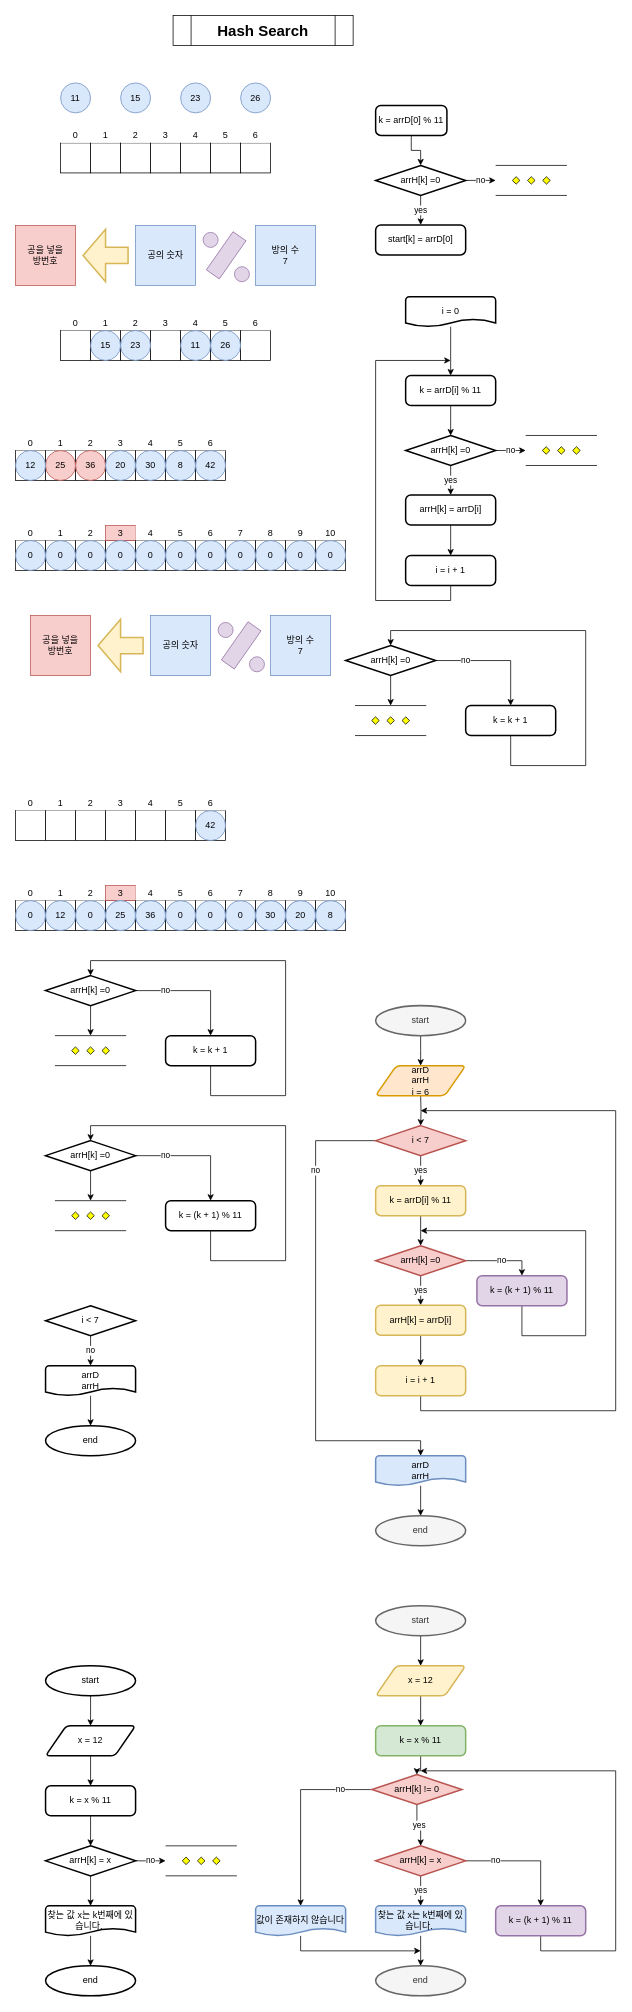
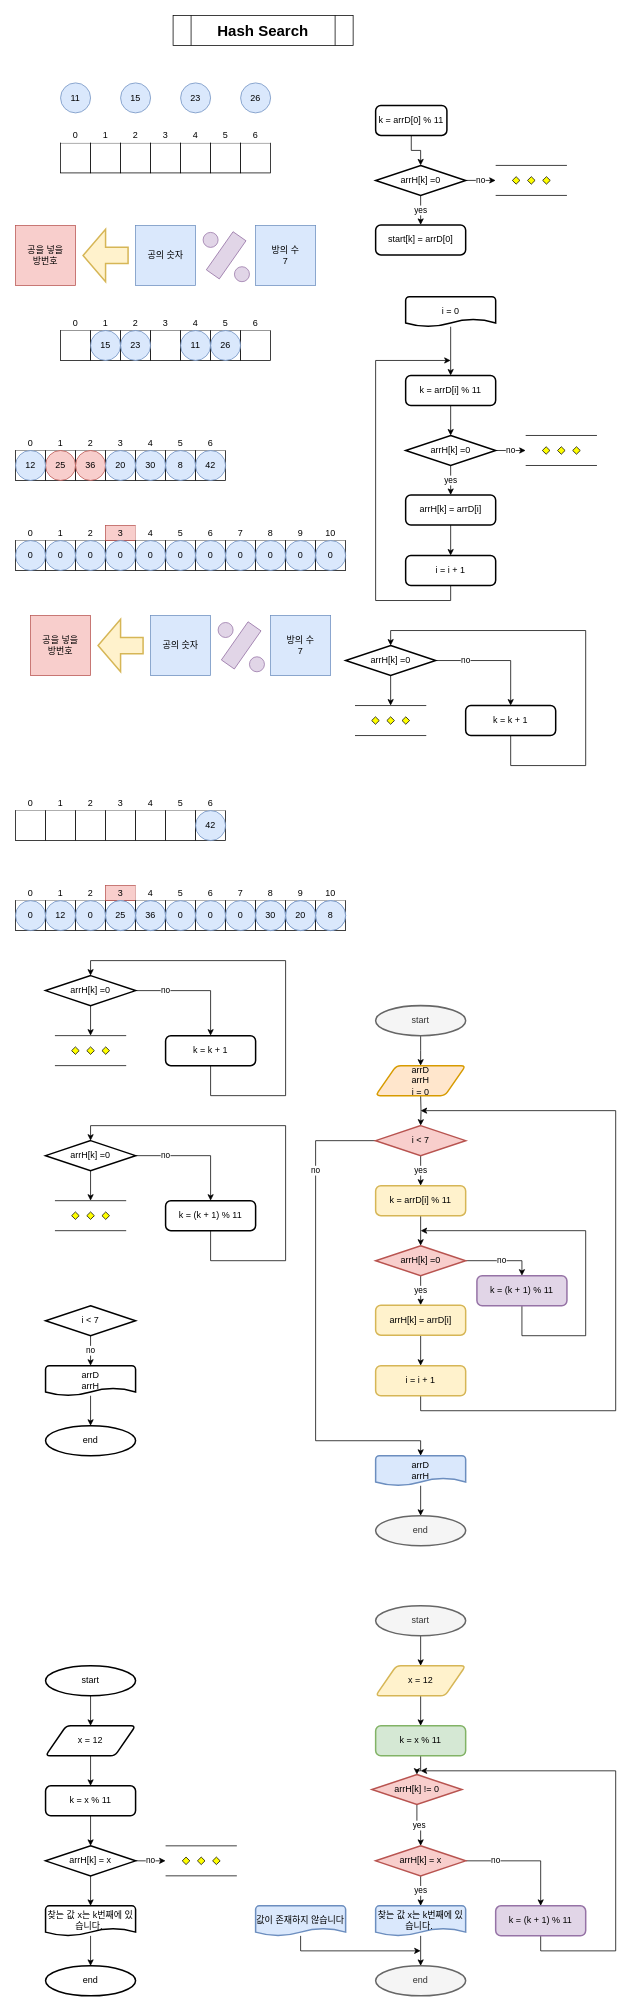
(420, 1080) -> (420, 1080)
(300, 1809) -> none
